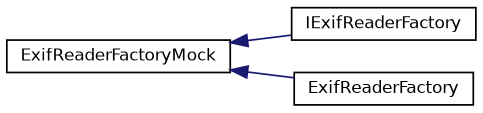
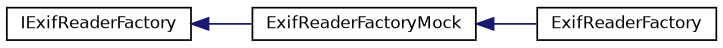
(269, 38) -> (231, 24)
